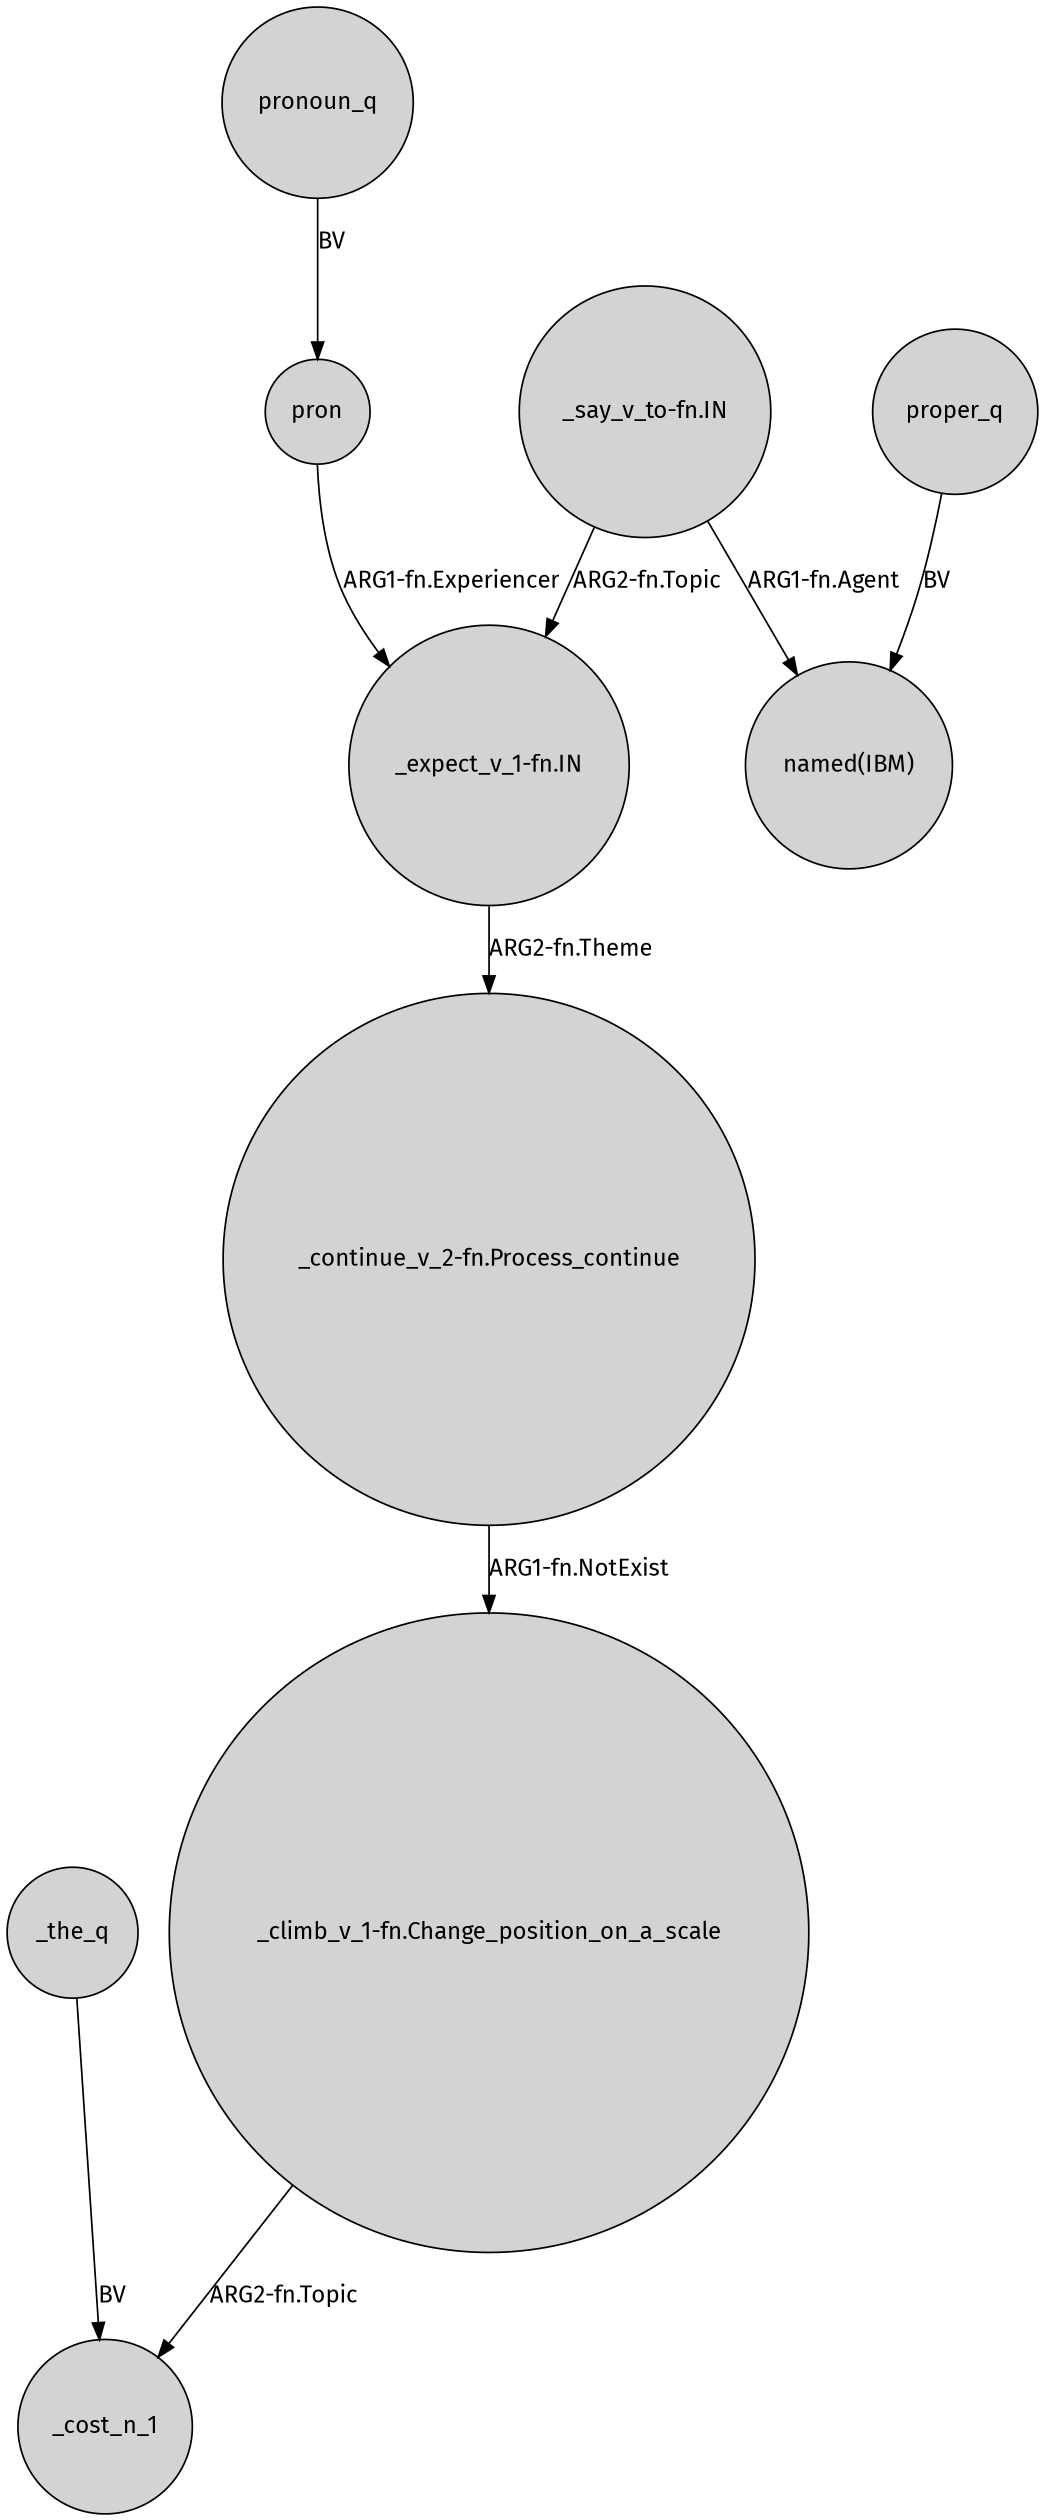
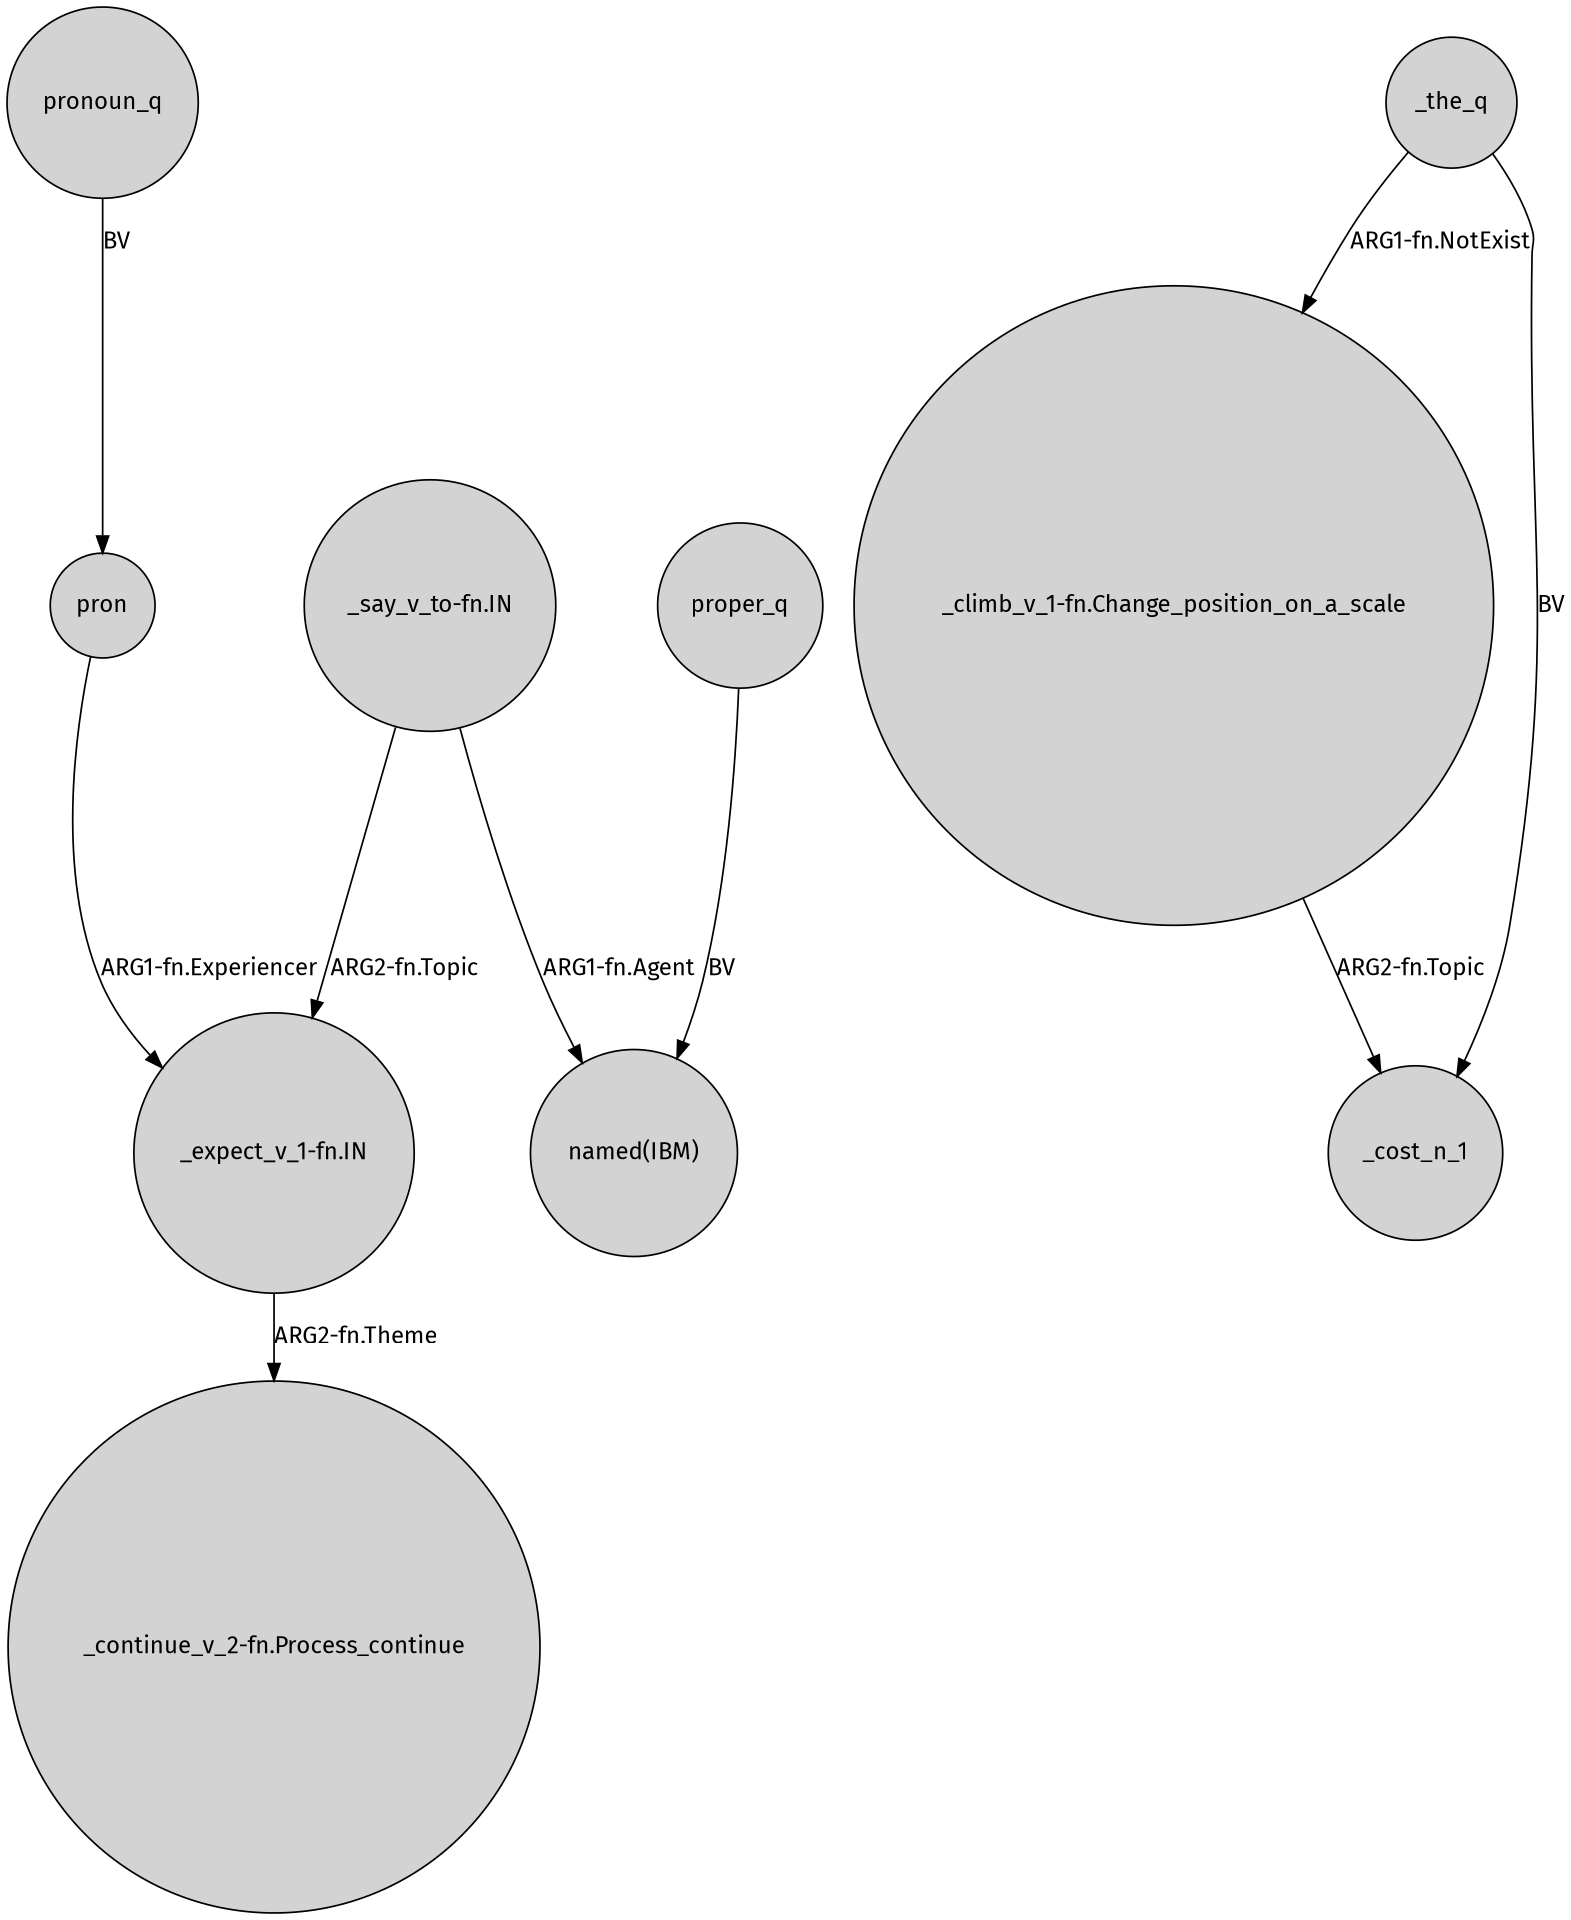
(489, 1560) -> (1355, 222)
